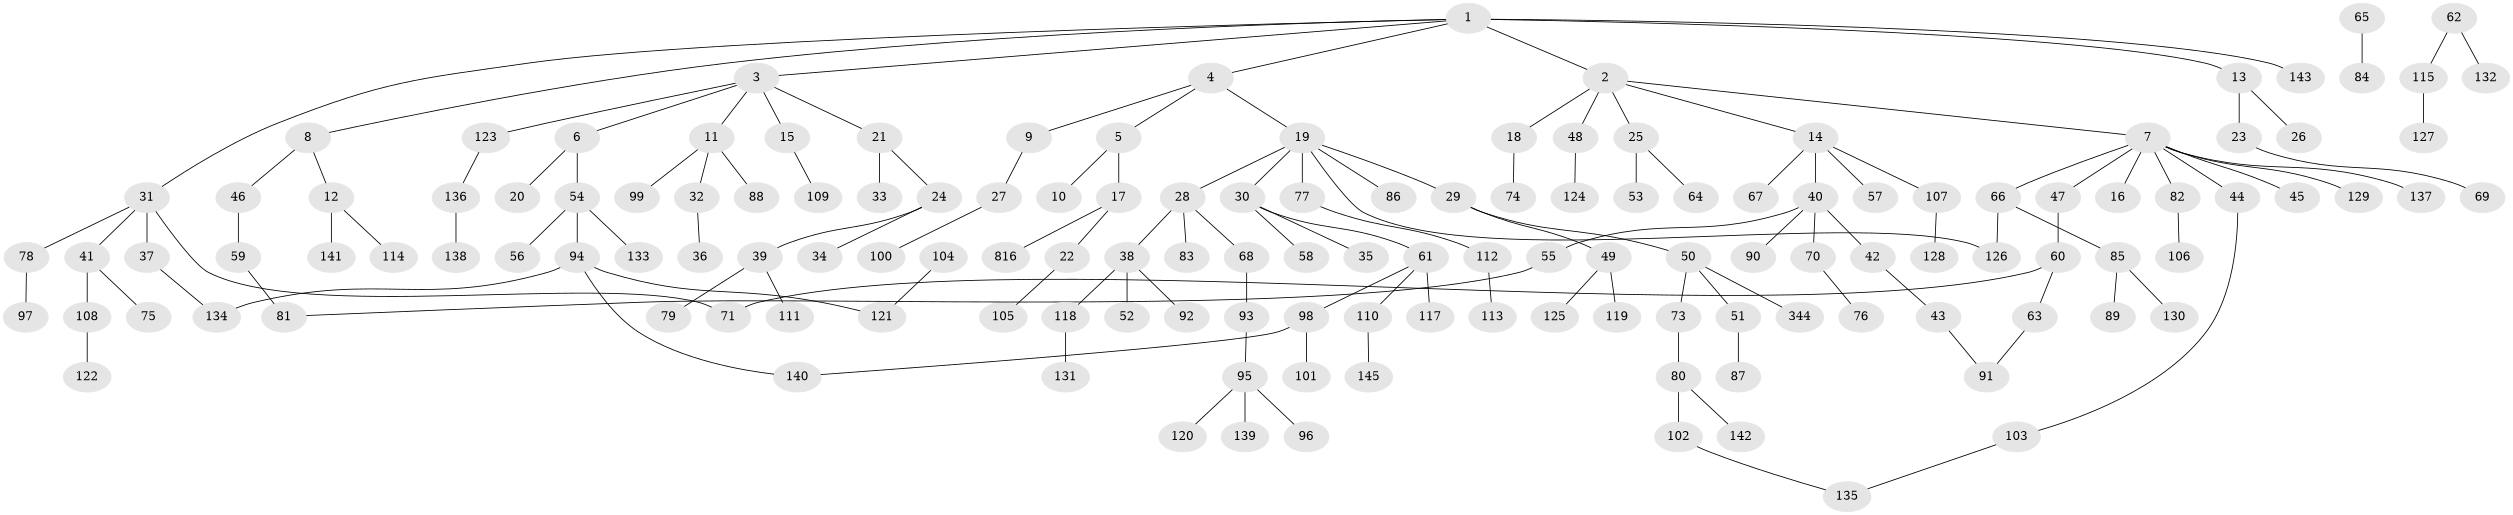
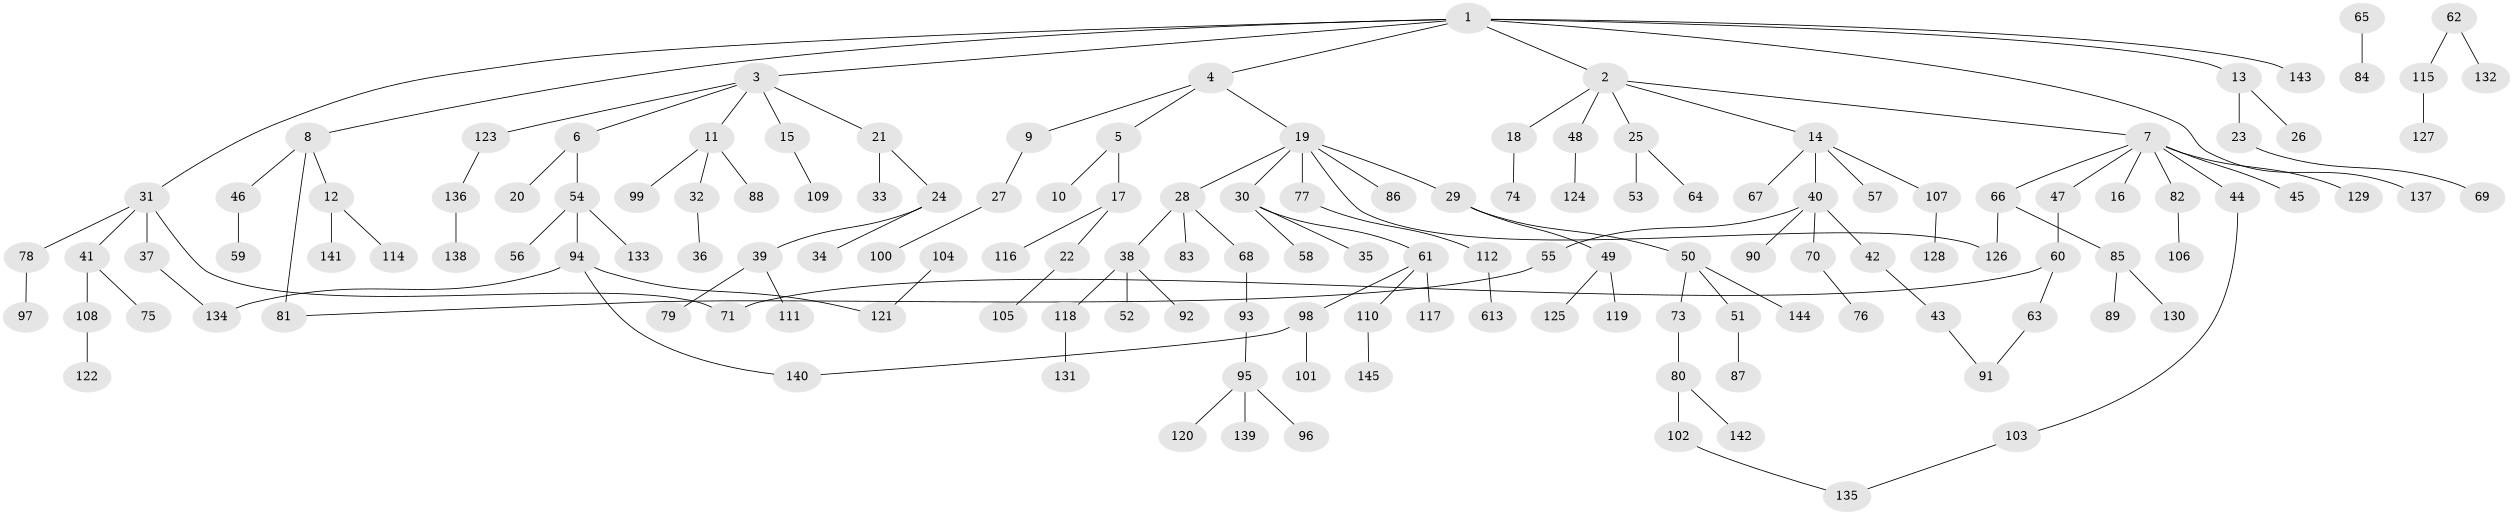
(2290, 167) -> (1958, 70)
(1006, 257) -> (1006, 257)
(257, 282) -> (295, 227)
(1493, 317) -> (1493, 317)
(1800, 317) -> (1800, 317)
